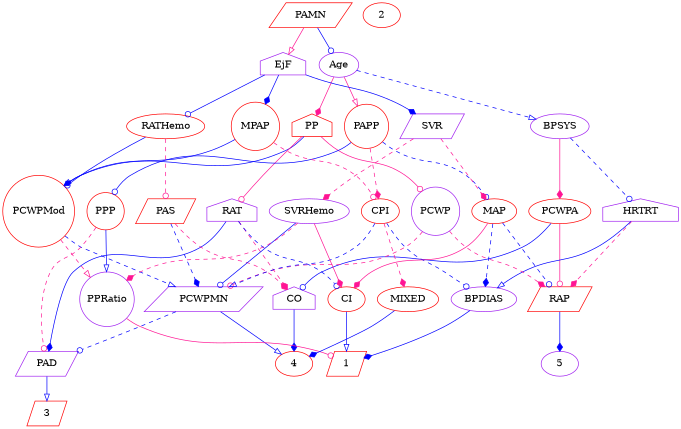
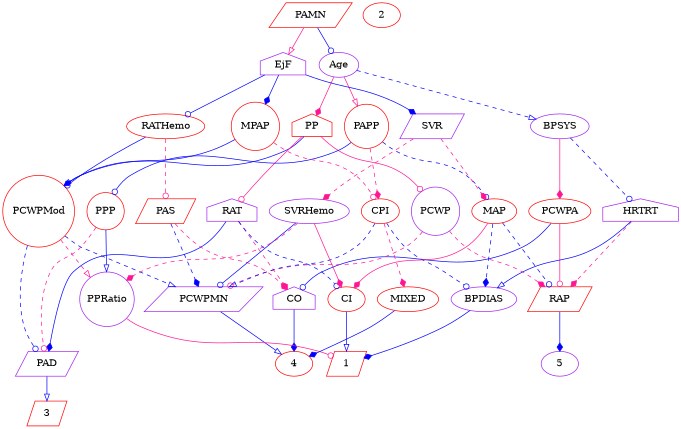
(129, 331) -> (20, 297)
